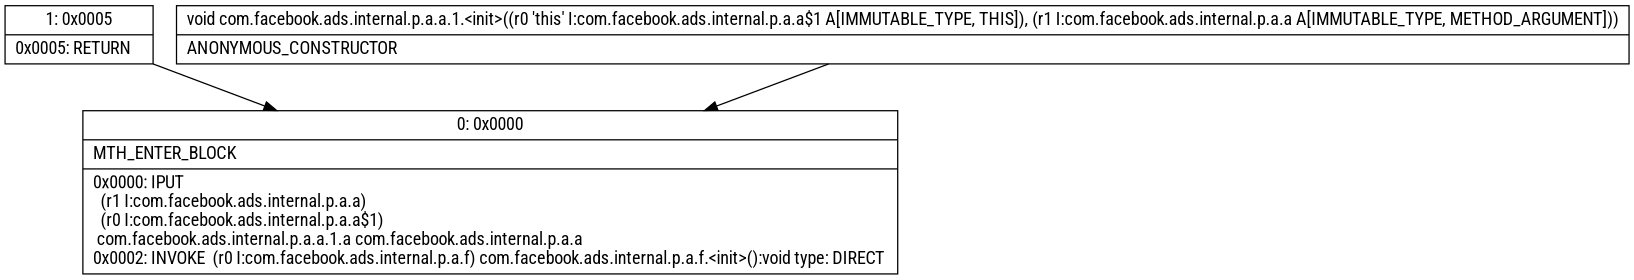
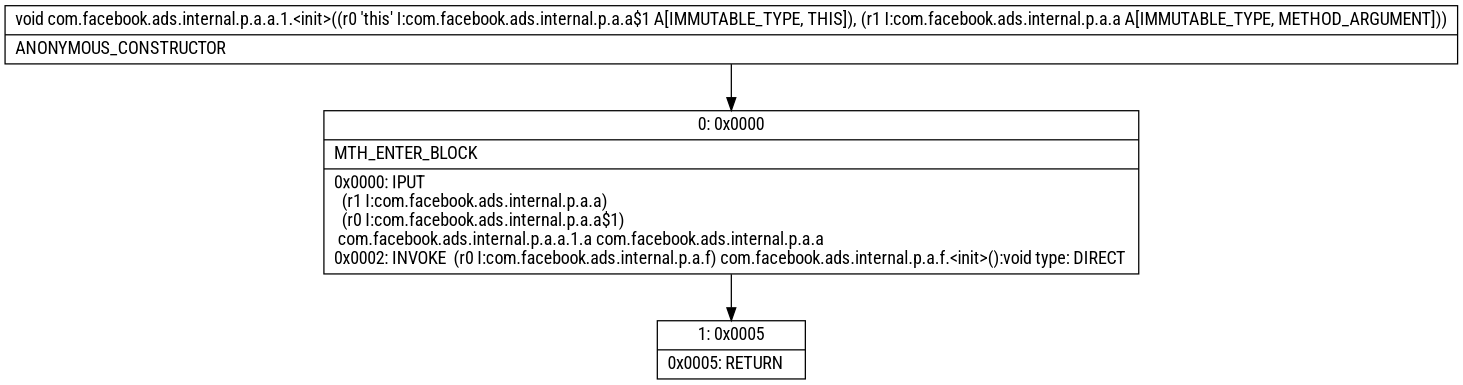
(209, 85) -> (731, 291)
